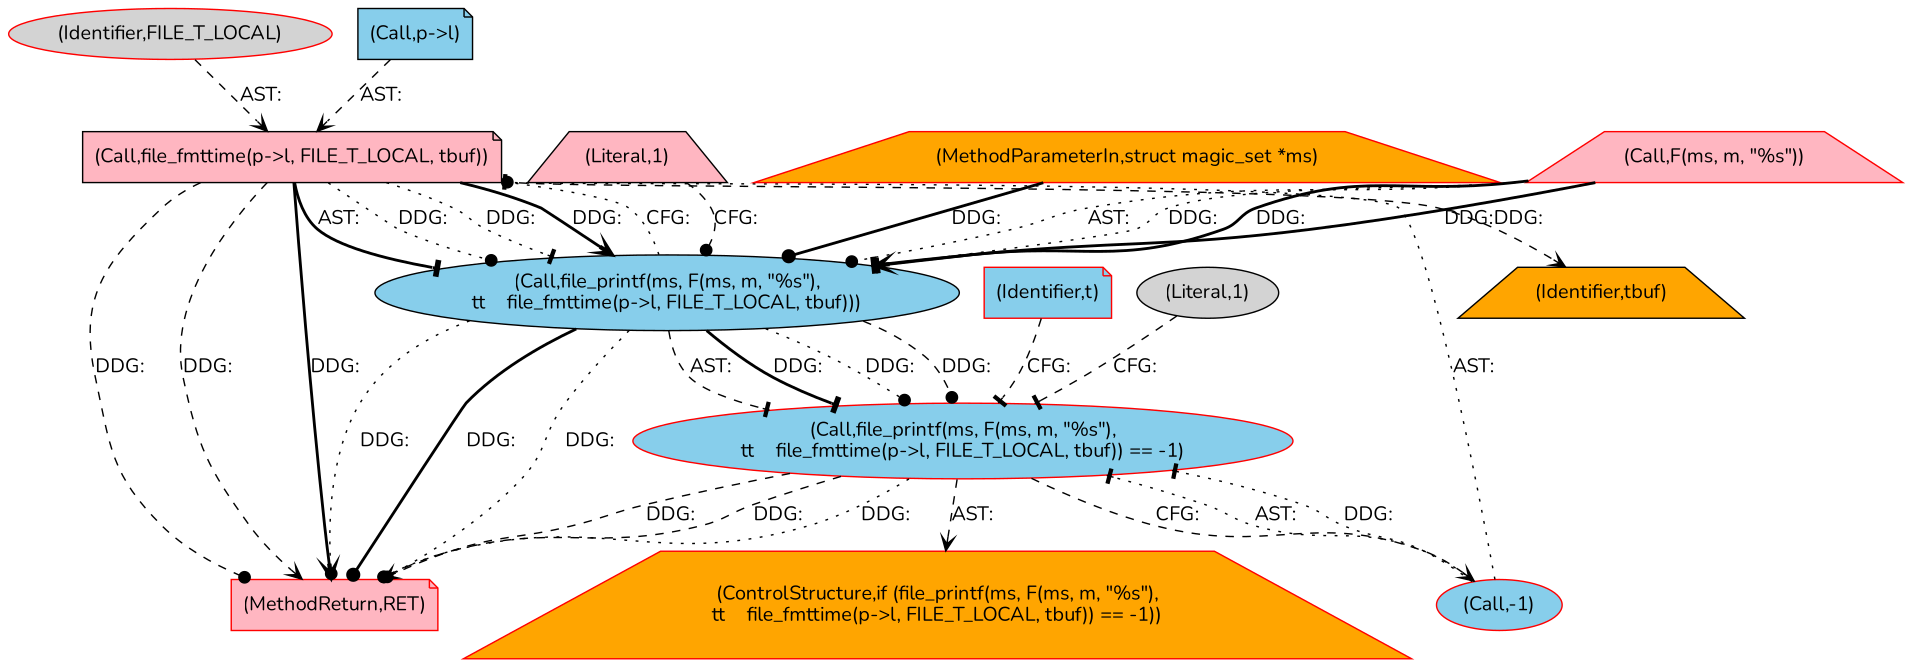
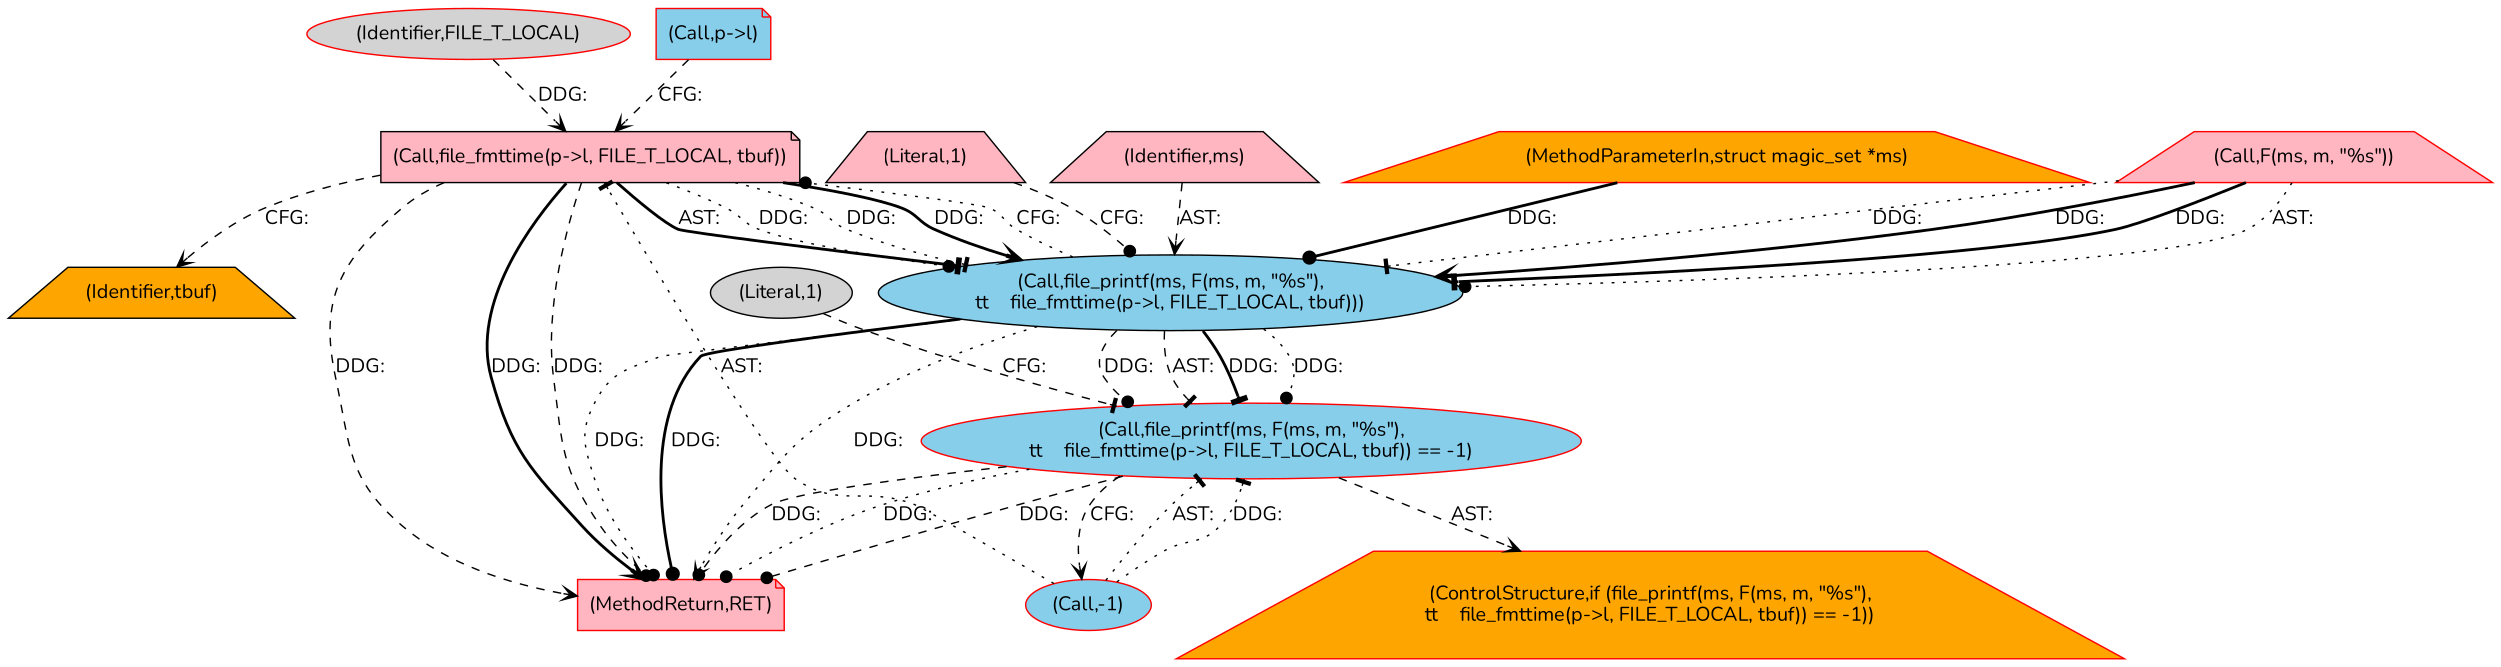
(415, 34) -> (713, 34)
(264, 96) -> (566, 96)
(384, 96) -> (683, 96)
none -> (1185, 157)
(1521, 219) -> (290, 219)
(1048, 293) -> none
